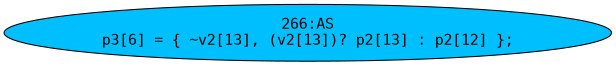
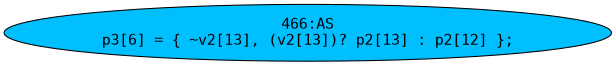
(308, 33) -> (308, 33)
